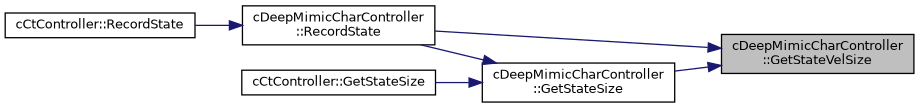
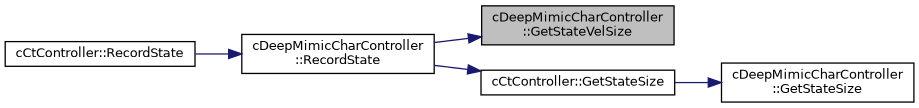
(452, 52) -> (451, 67)
(692, 69) -> none
